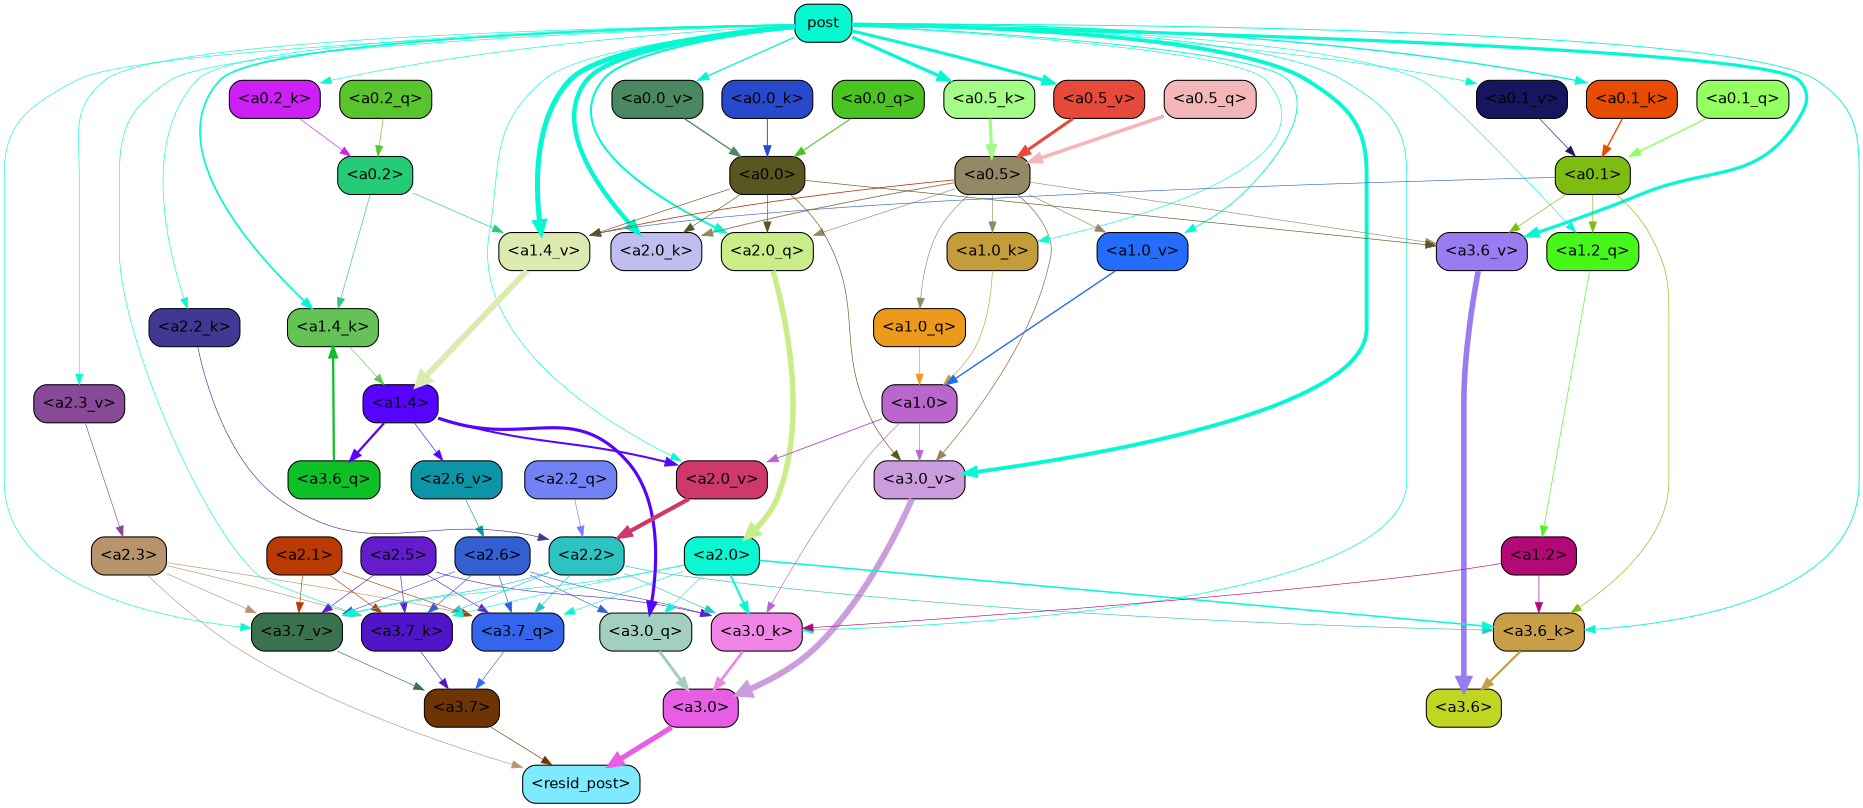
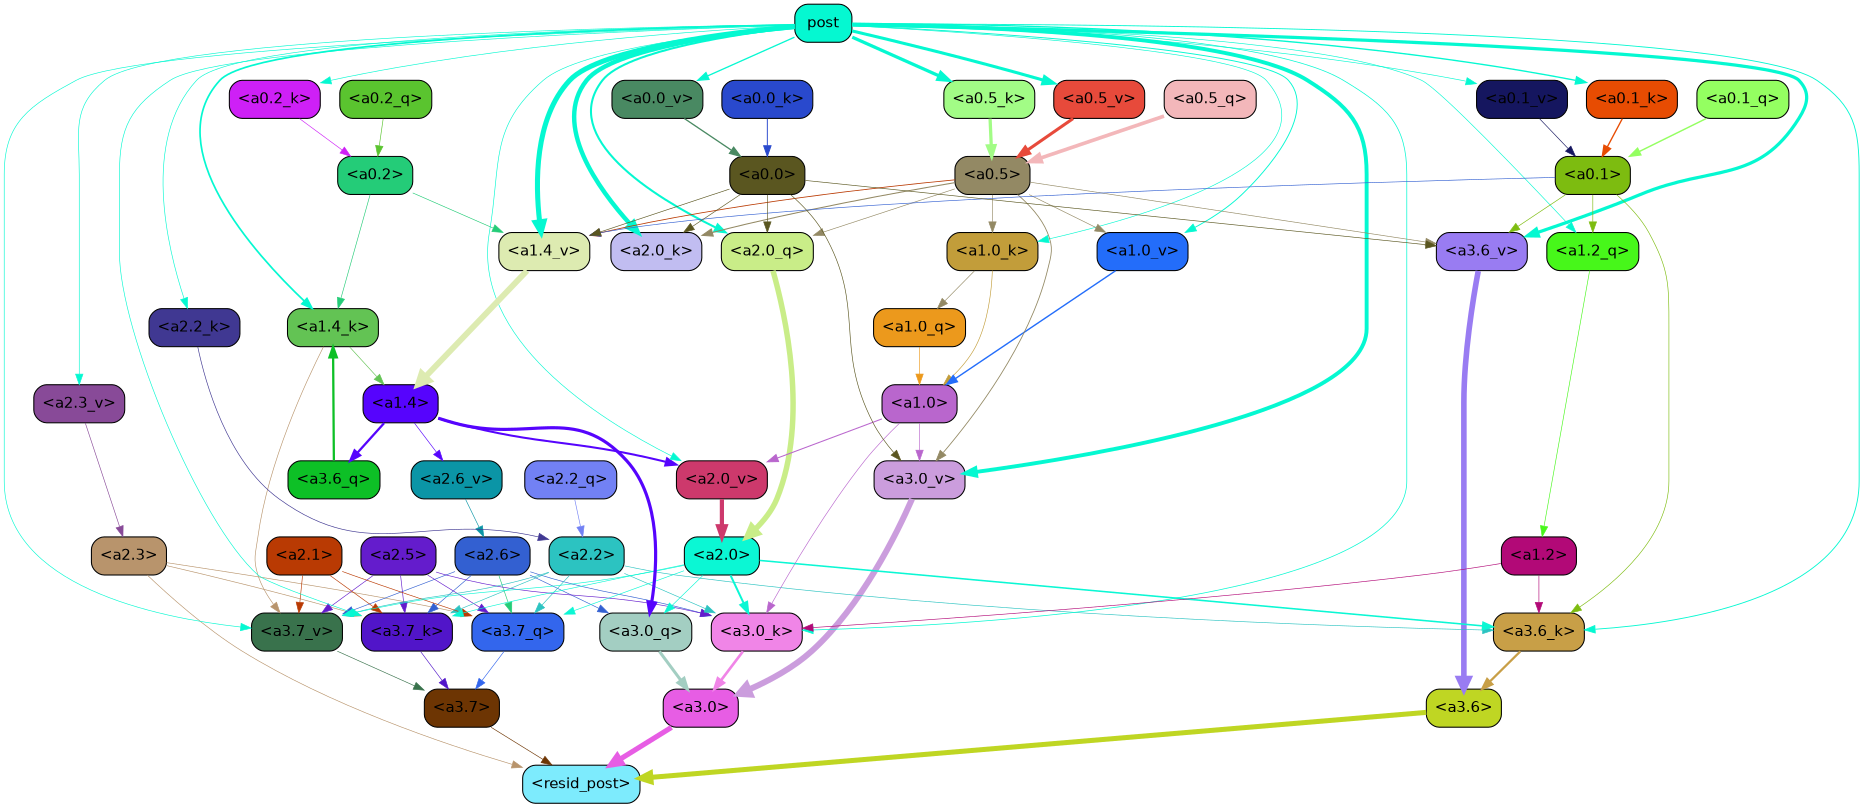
(878, 99) -> none
(934, 241) -> (960, 286)
(659, 515) -> (722, 513)
(503, 589) -> (503, 589)
(206, 591) -> (272, 474)
none -> (1039, 745)
